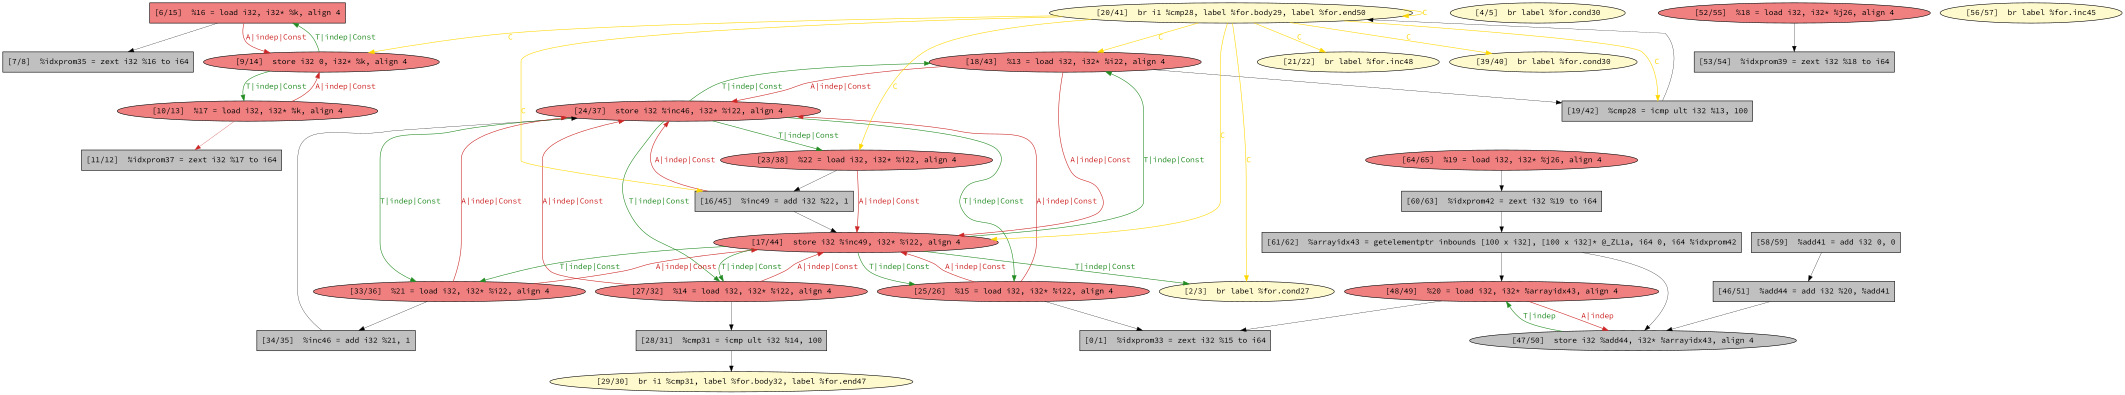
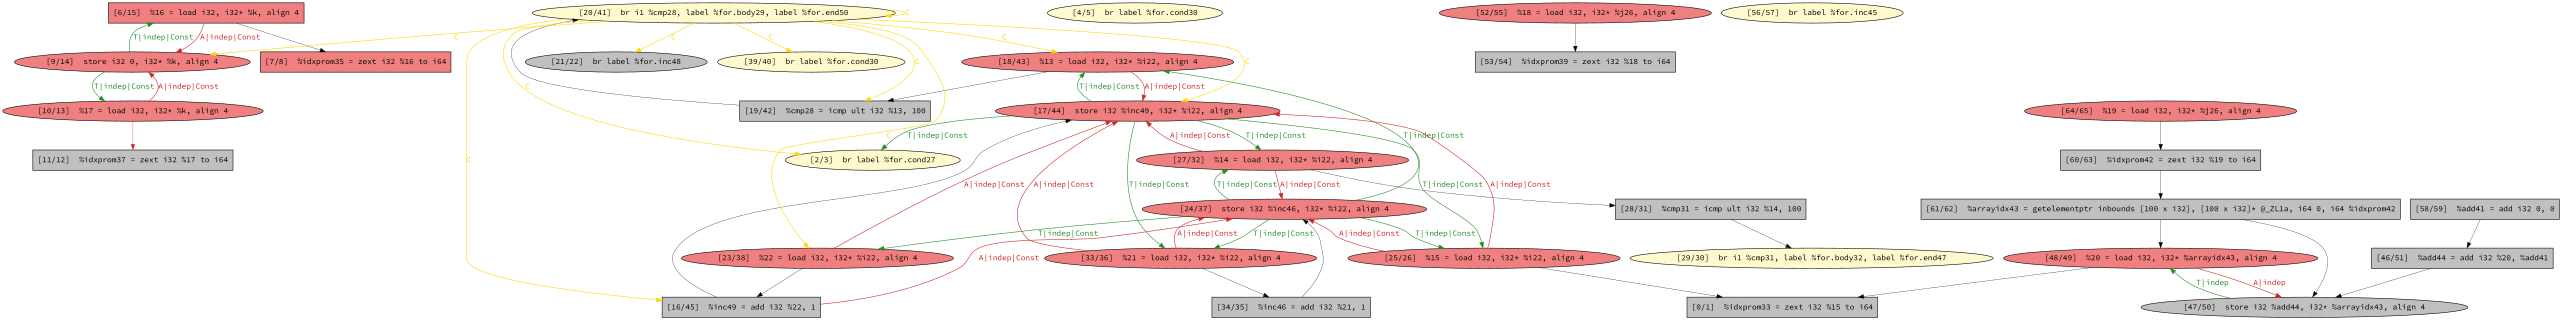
(98, 62) -> (356, 62)
(1348, 62) -> (616, 62)
(839, 77) -> none
